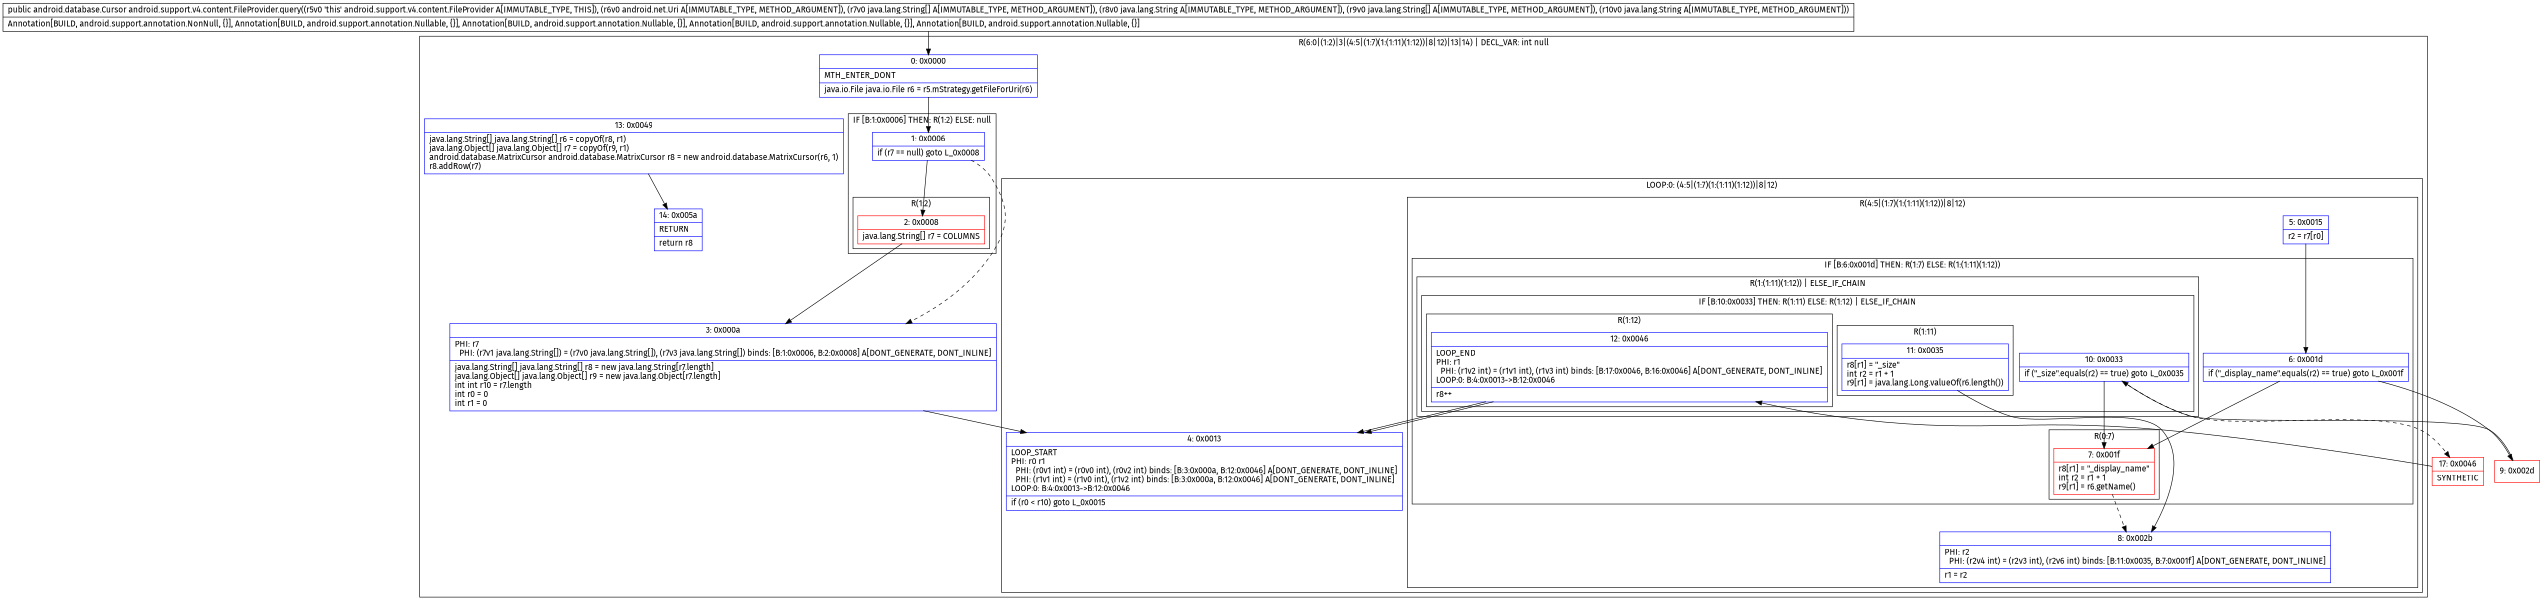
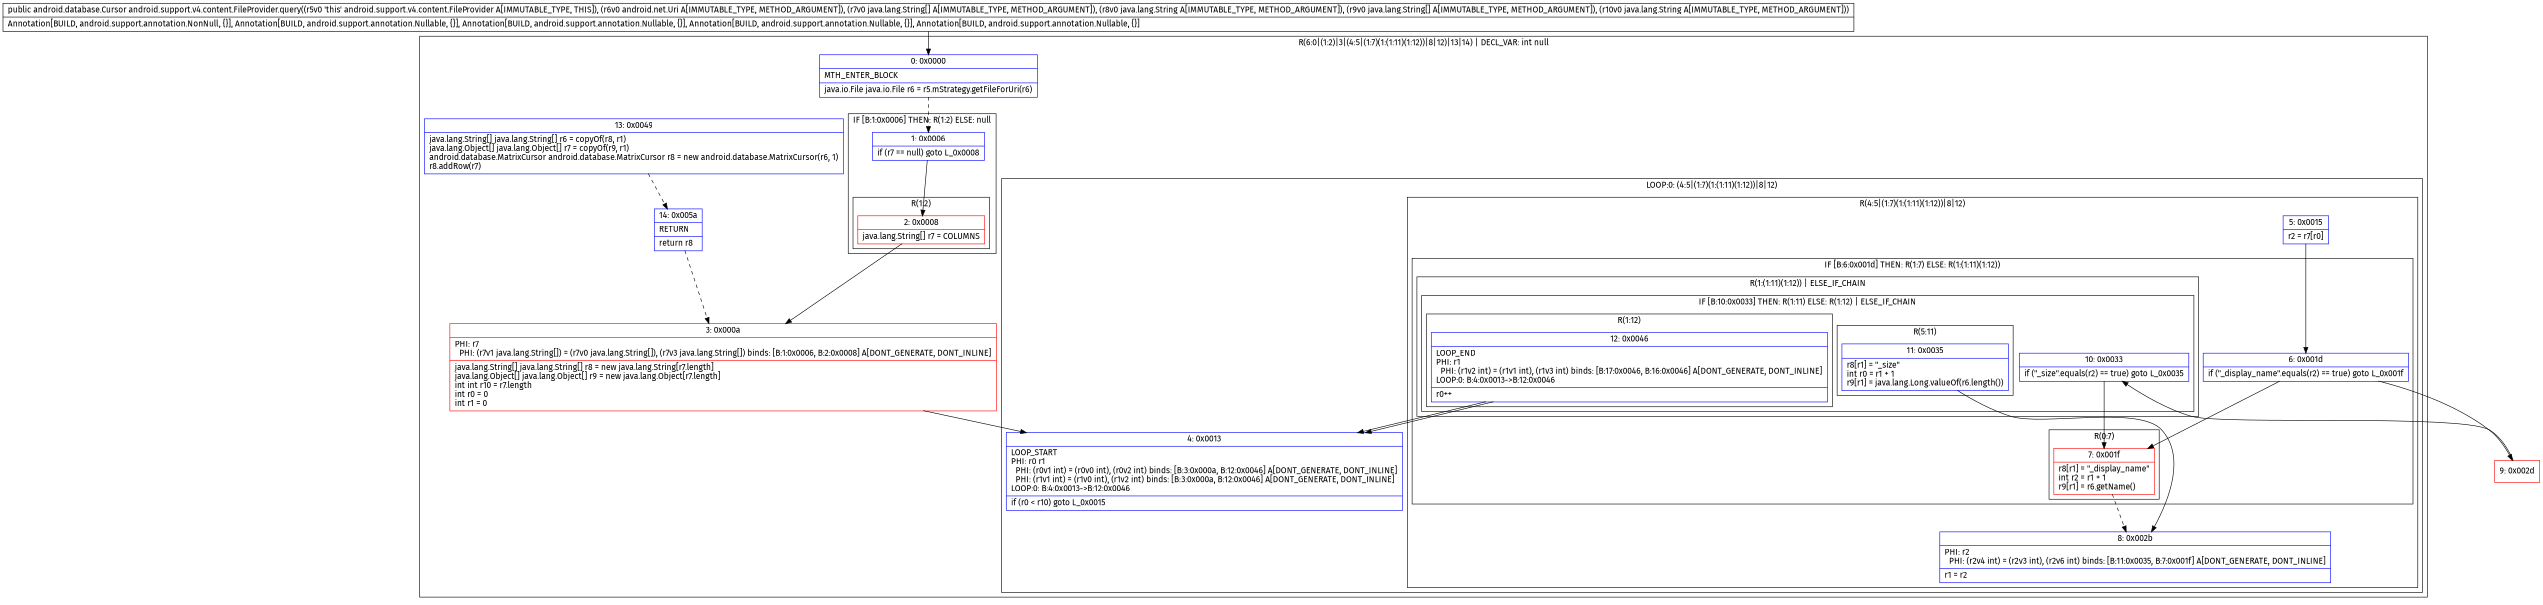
(860, 75) -> (861, 75)
(928, 110) -> (928, 110)
(656, 189) -> (656, 189)
(986, 261) -> (696, 284)
(1925, 332) -> (1925, 332)
(723, 367) -> (723, 367)
(1870, 374) -> (1871, 374)
(1444, 394) -> (1444, 394)
(2458, 471) -> none
